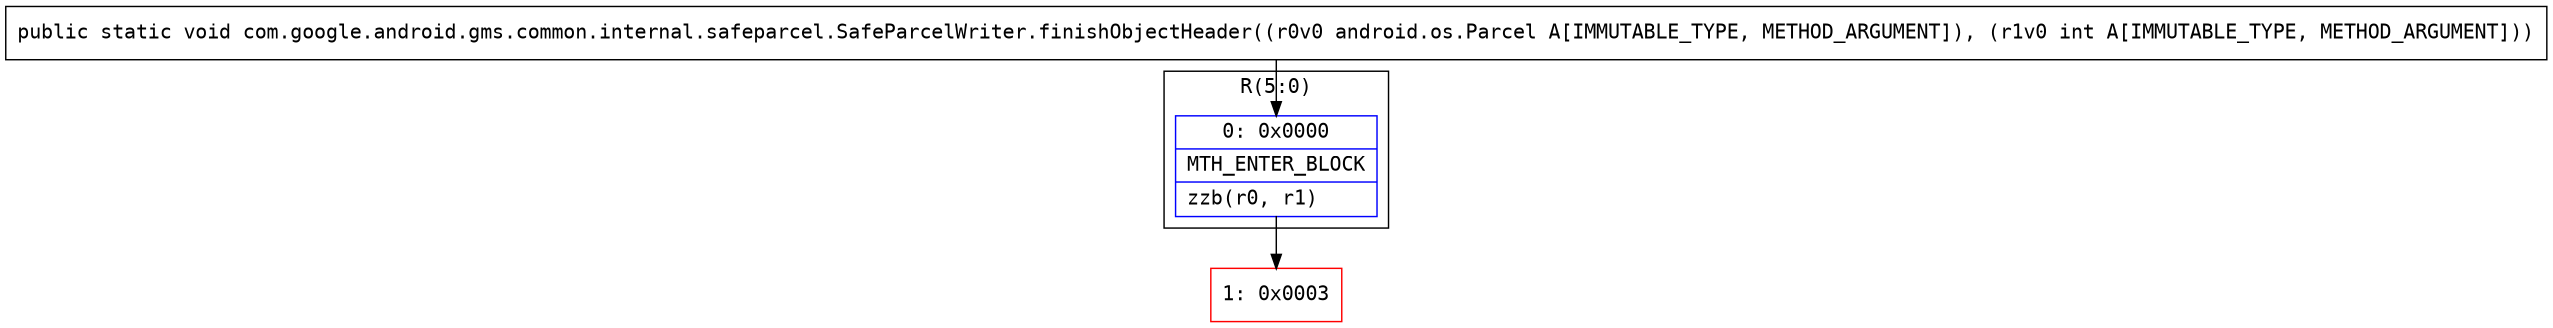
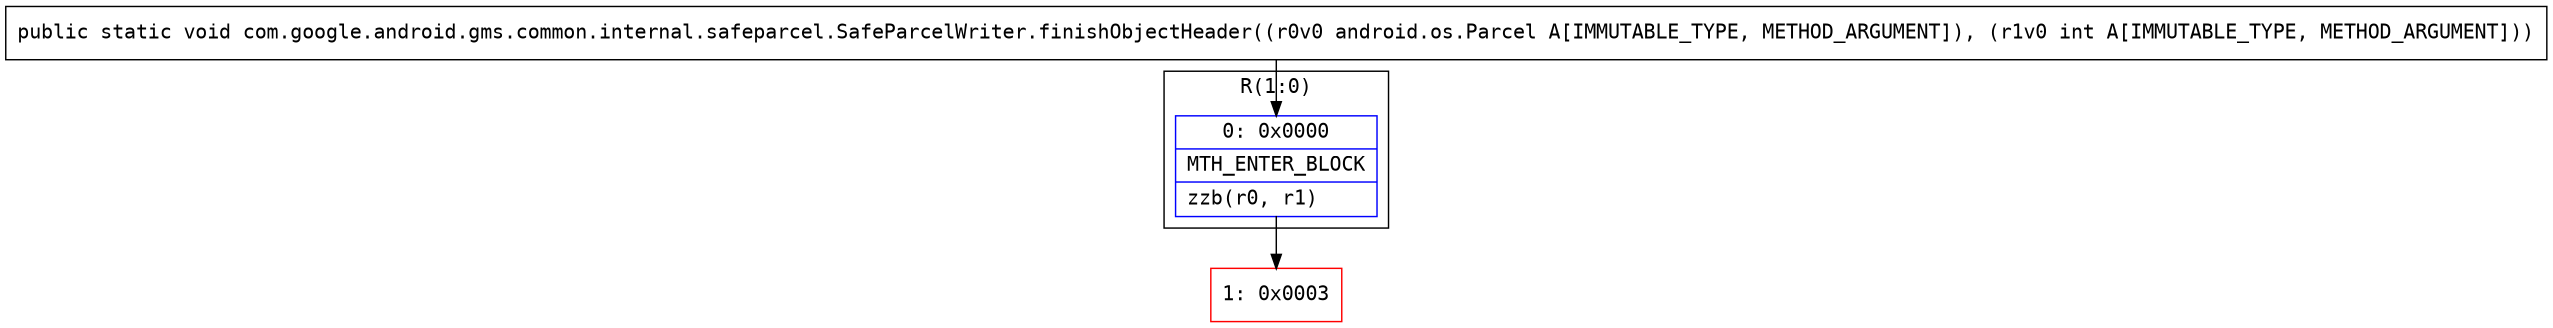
(1276, 88) -> (1276, 88)
